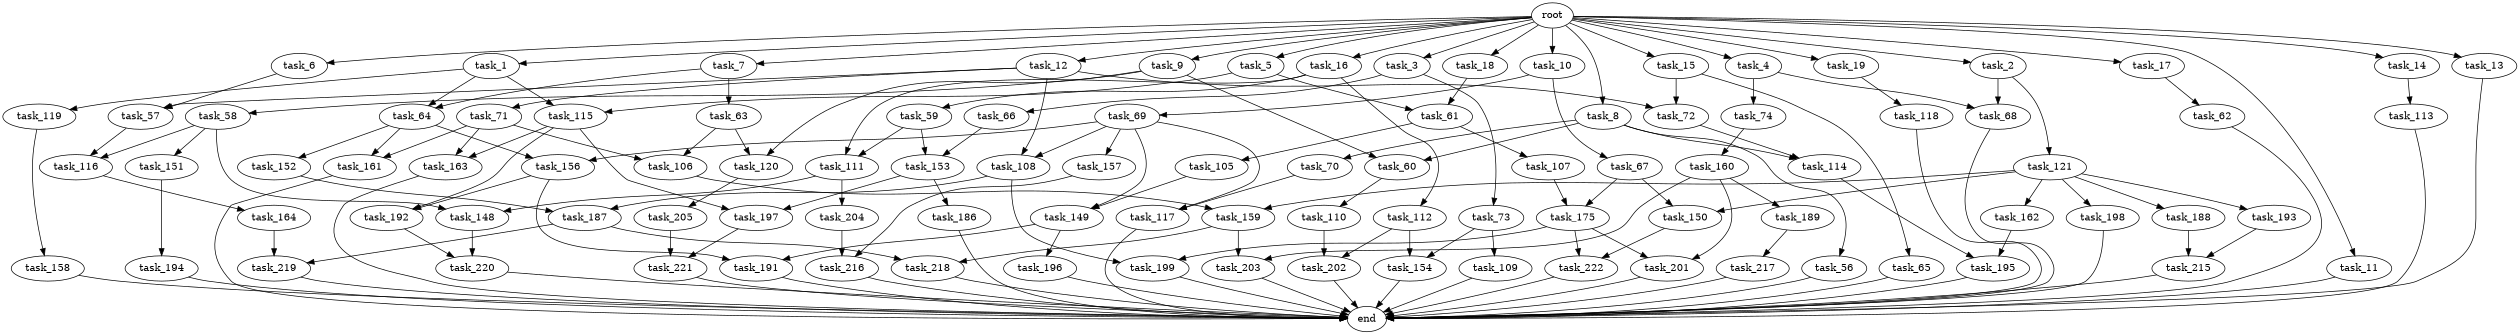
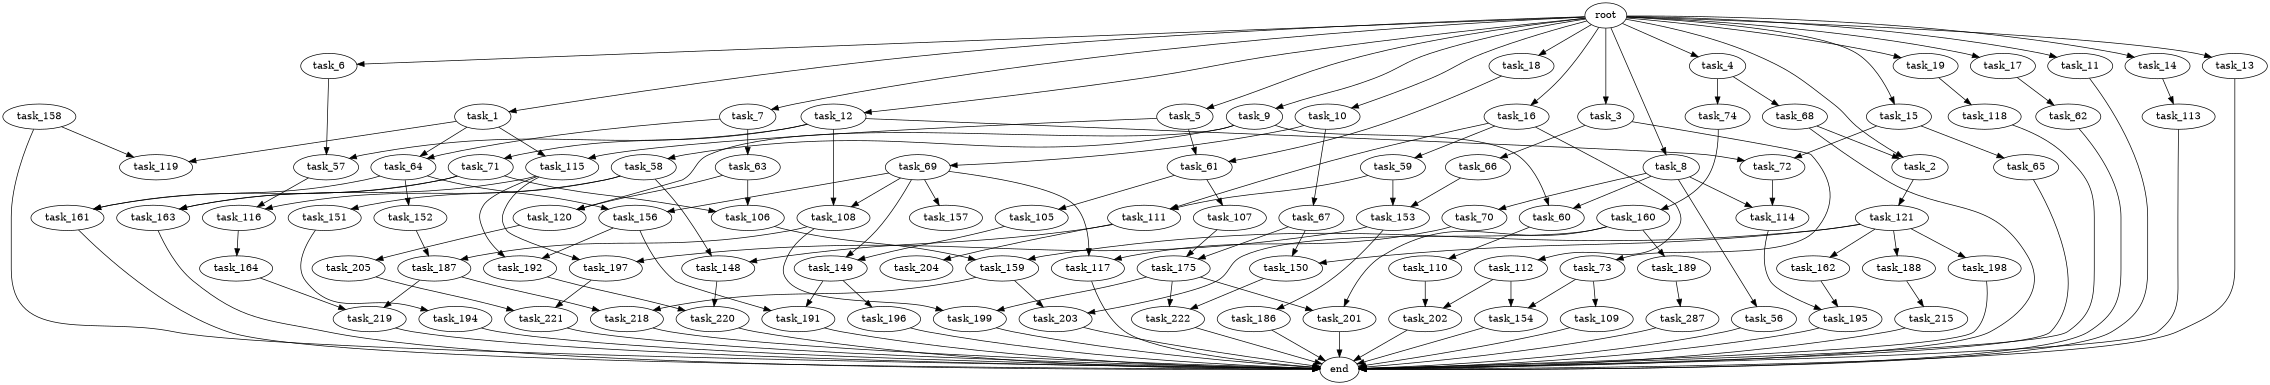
(1998, 88) -> (1855, 141)
(33, 189) -> (94, 141)
(2274, 218) -> none
(842, 268) -> none
(1753, 268) -> (1682, 319)
